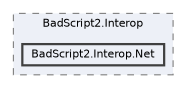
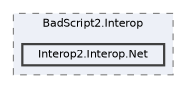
(93, 55) -> (93, 55)
